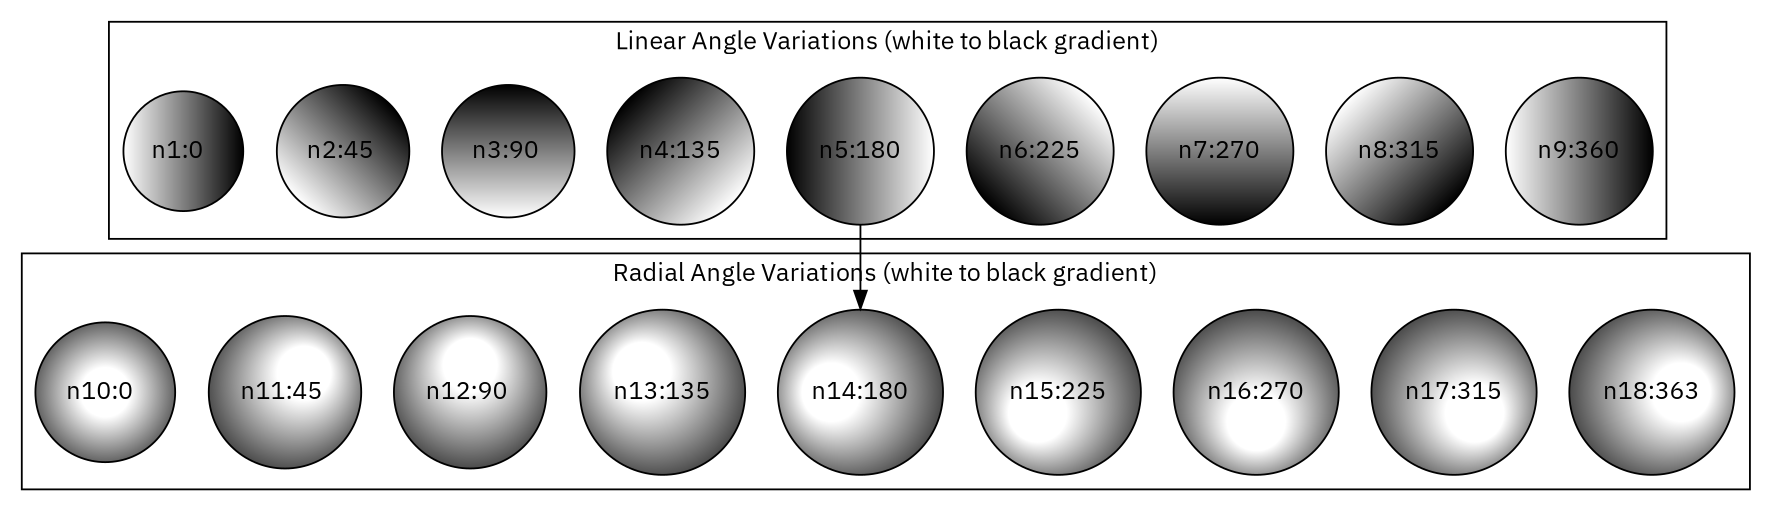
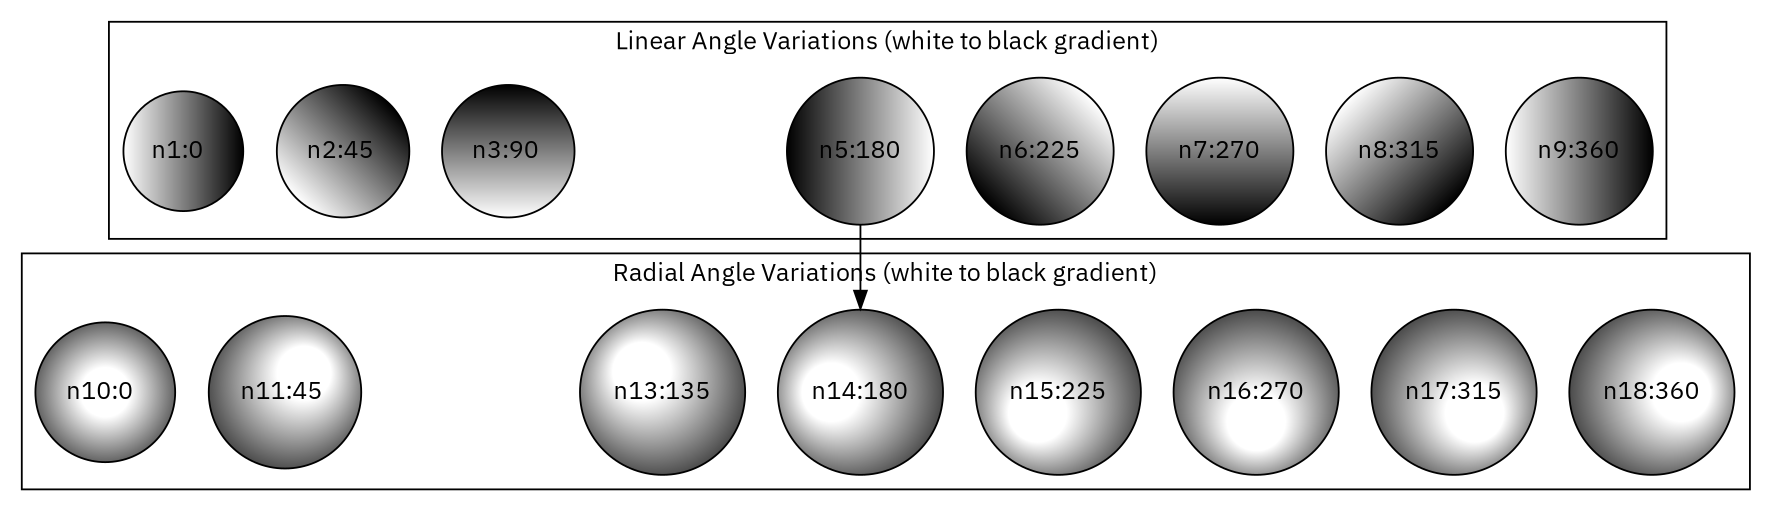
(681, 151) -> none
(470, 392) -> none
(1652, 392) -> (1652, 392)
